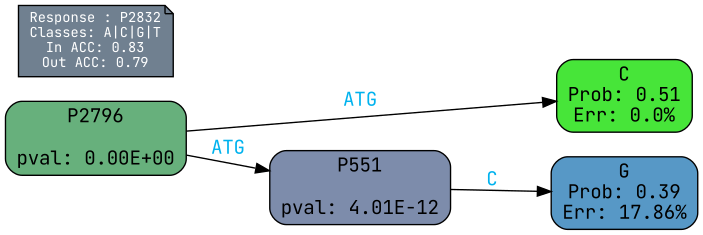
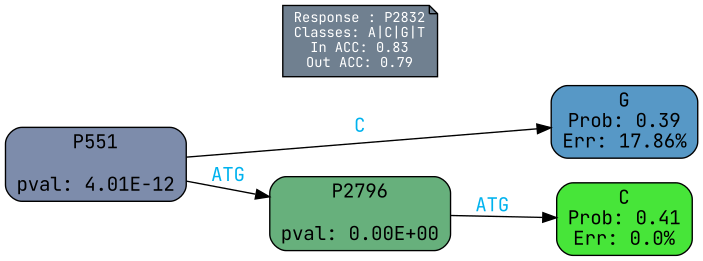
(624, 96) -> (624, 219)
(221, 162) -> (221, 188)
